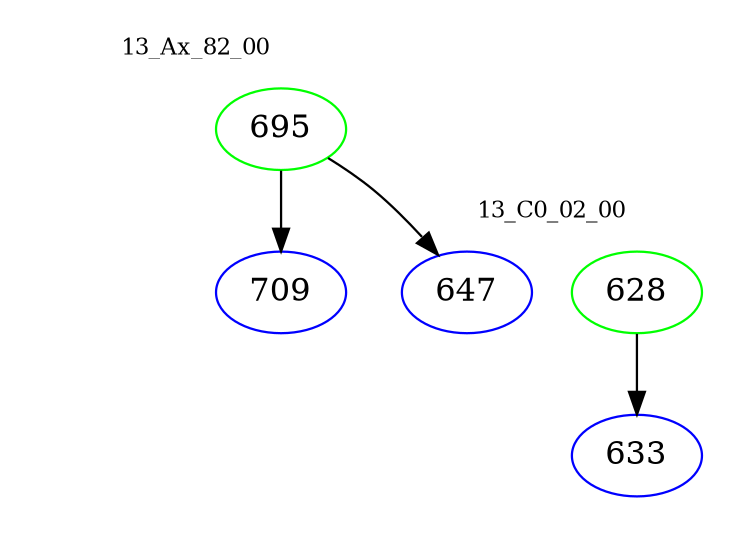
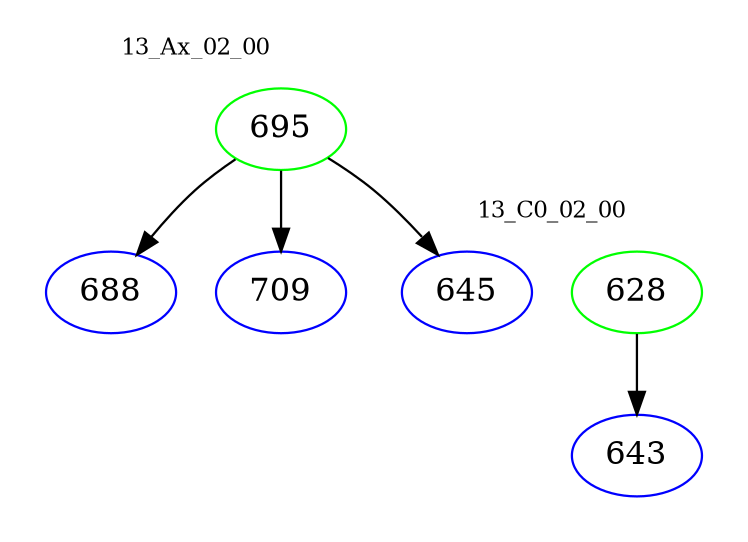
(196, 49) -> (196, 49)
none -> (111, 292)
(467, 292) -> (467, 292)
(637, 456) -> (637, 456)
